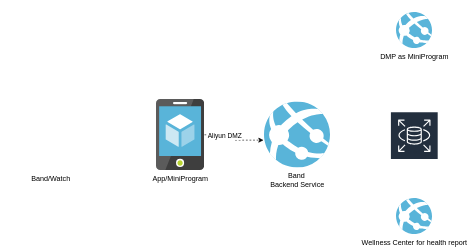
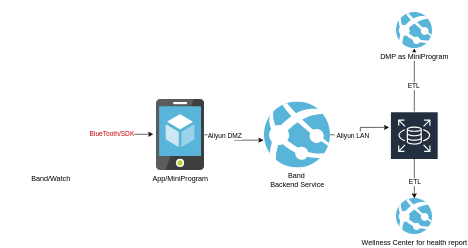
none -> (414, 83)
none -> (113, 132)
none -> (360, 132)
(244, 140) -> (244, 140)
none -> (414, 185)
